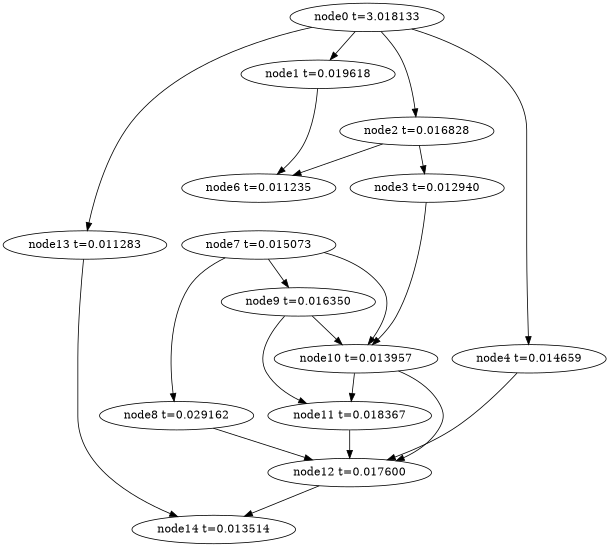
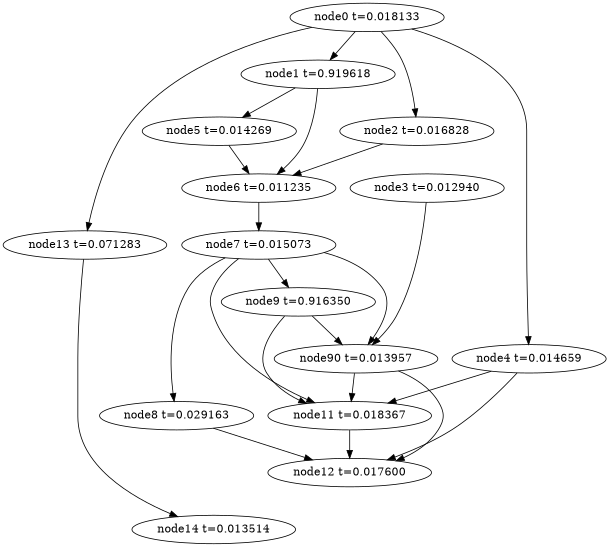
(367, 17) -> (367, 17)
(318, 74) -> (318, 74)
none -> (219, 131)
(421, 156) -> none
none -> (259, 213)
(85, 245) -> (85, 245)
(298, 302) -> (298, 302)
none -> (228, 343)
(356, 359) -> (356, 359)
none -> (444, 386)
(177, 416) -> (177, 416)
(286, 499) -> none
